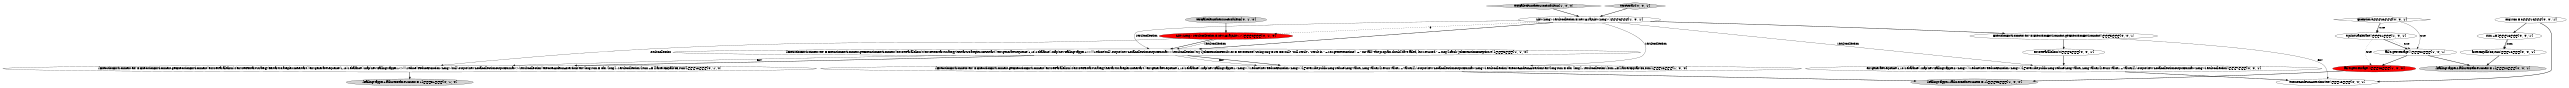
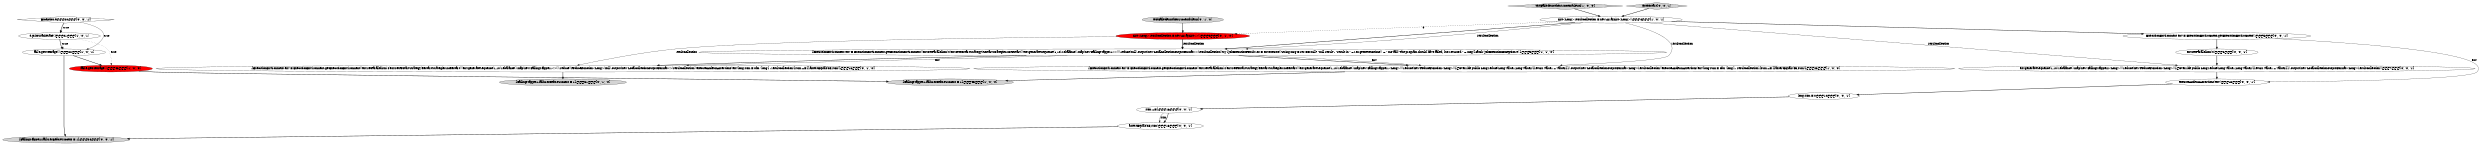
(2492, 78) -> (2016, 89)
